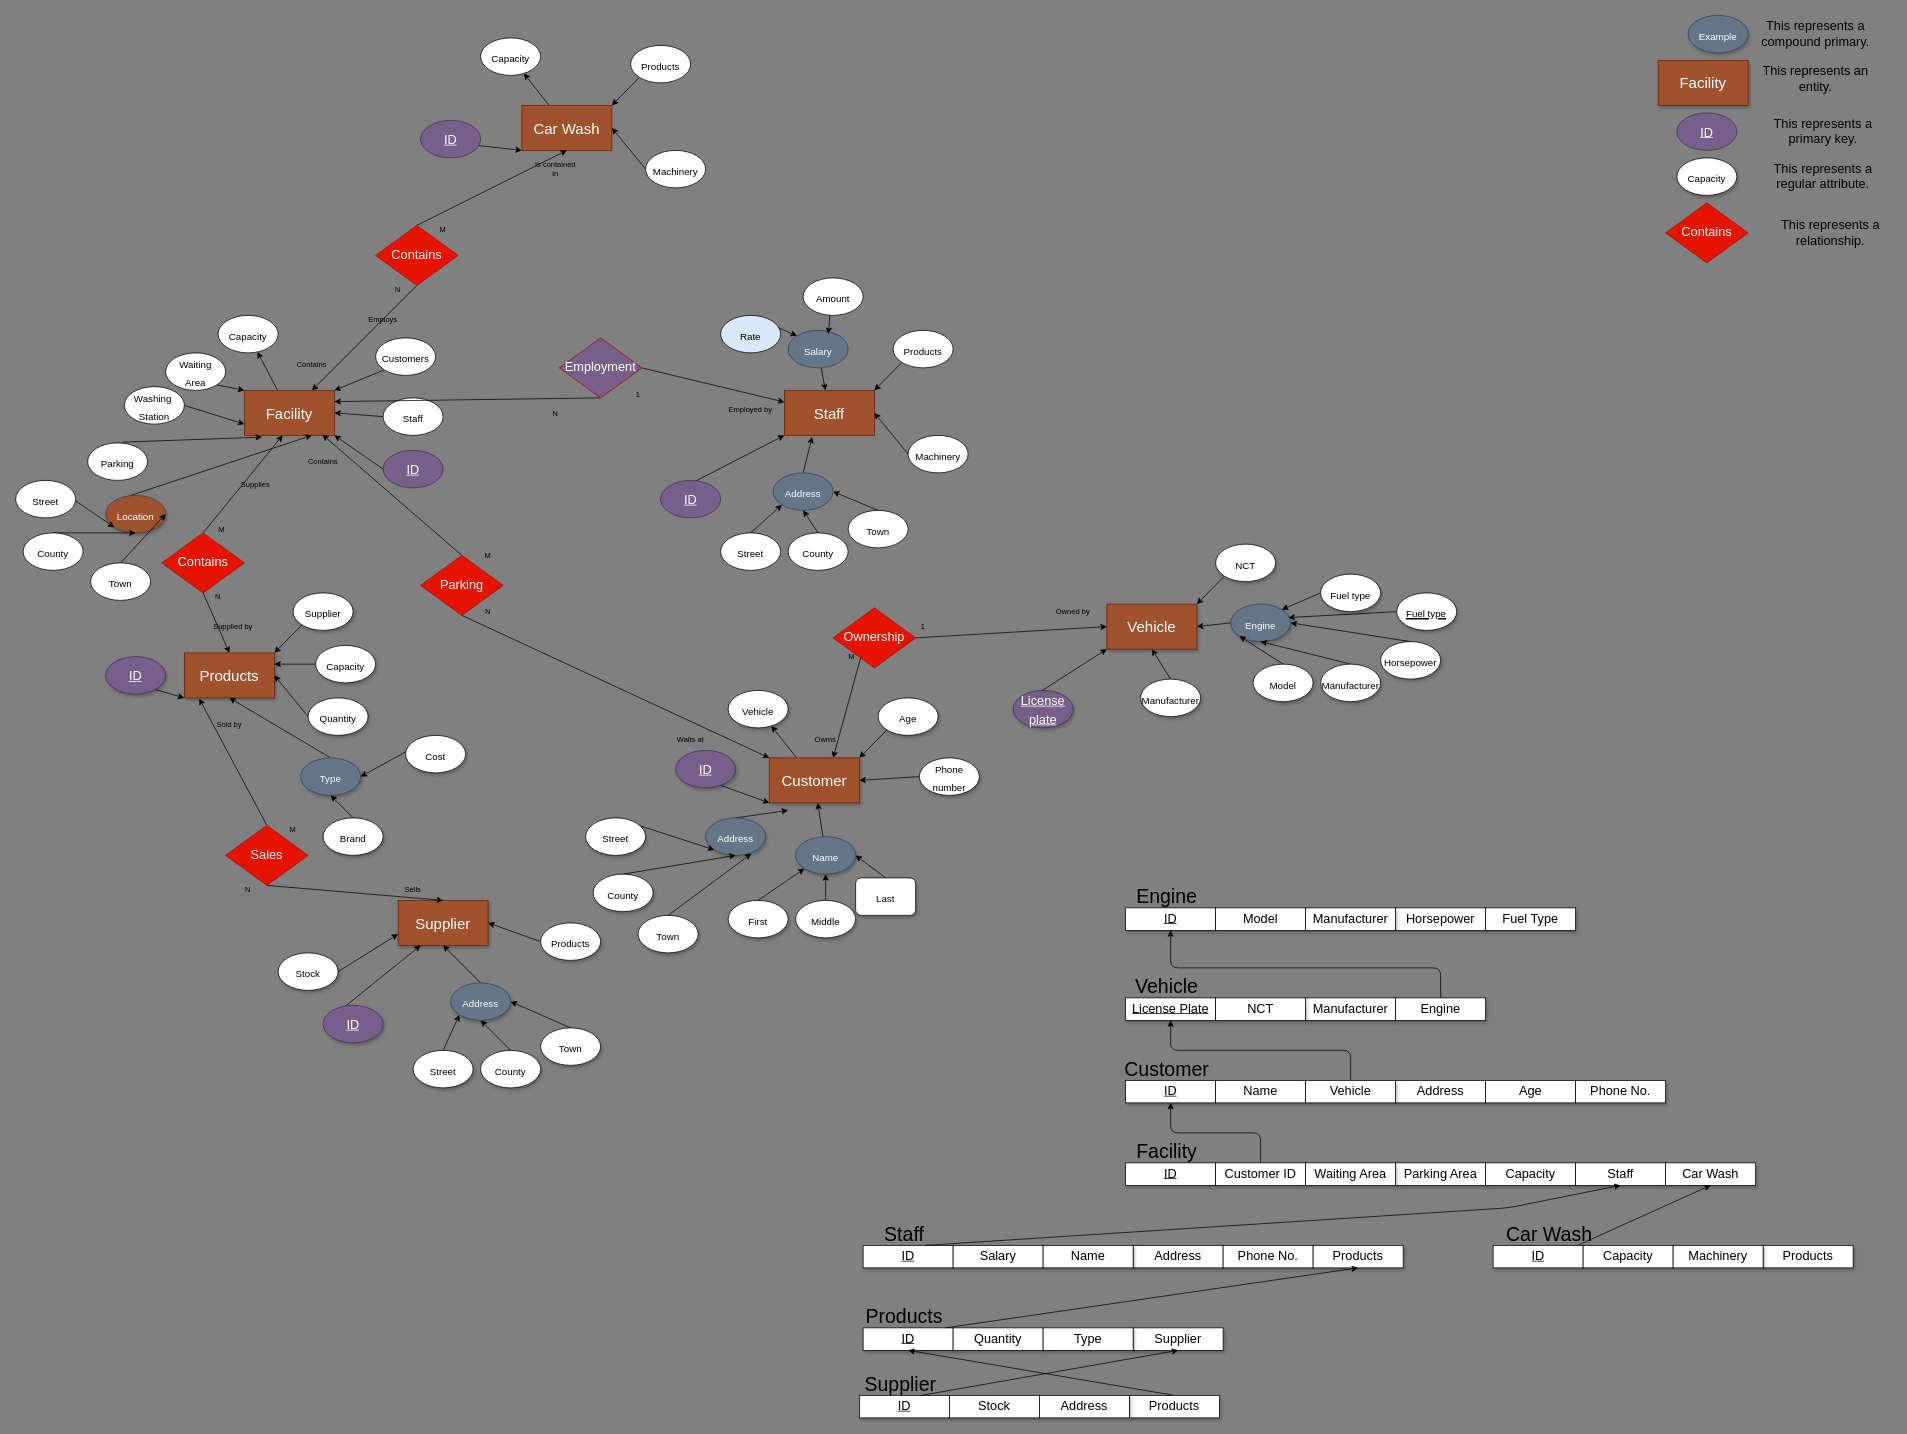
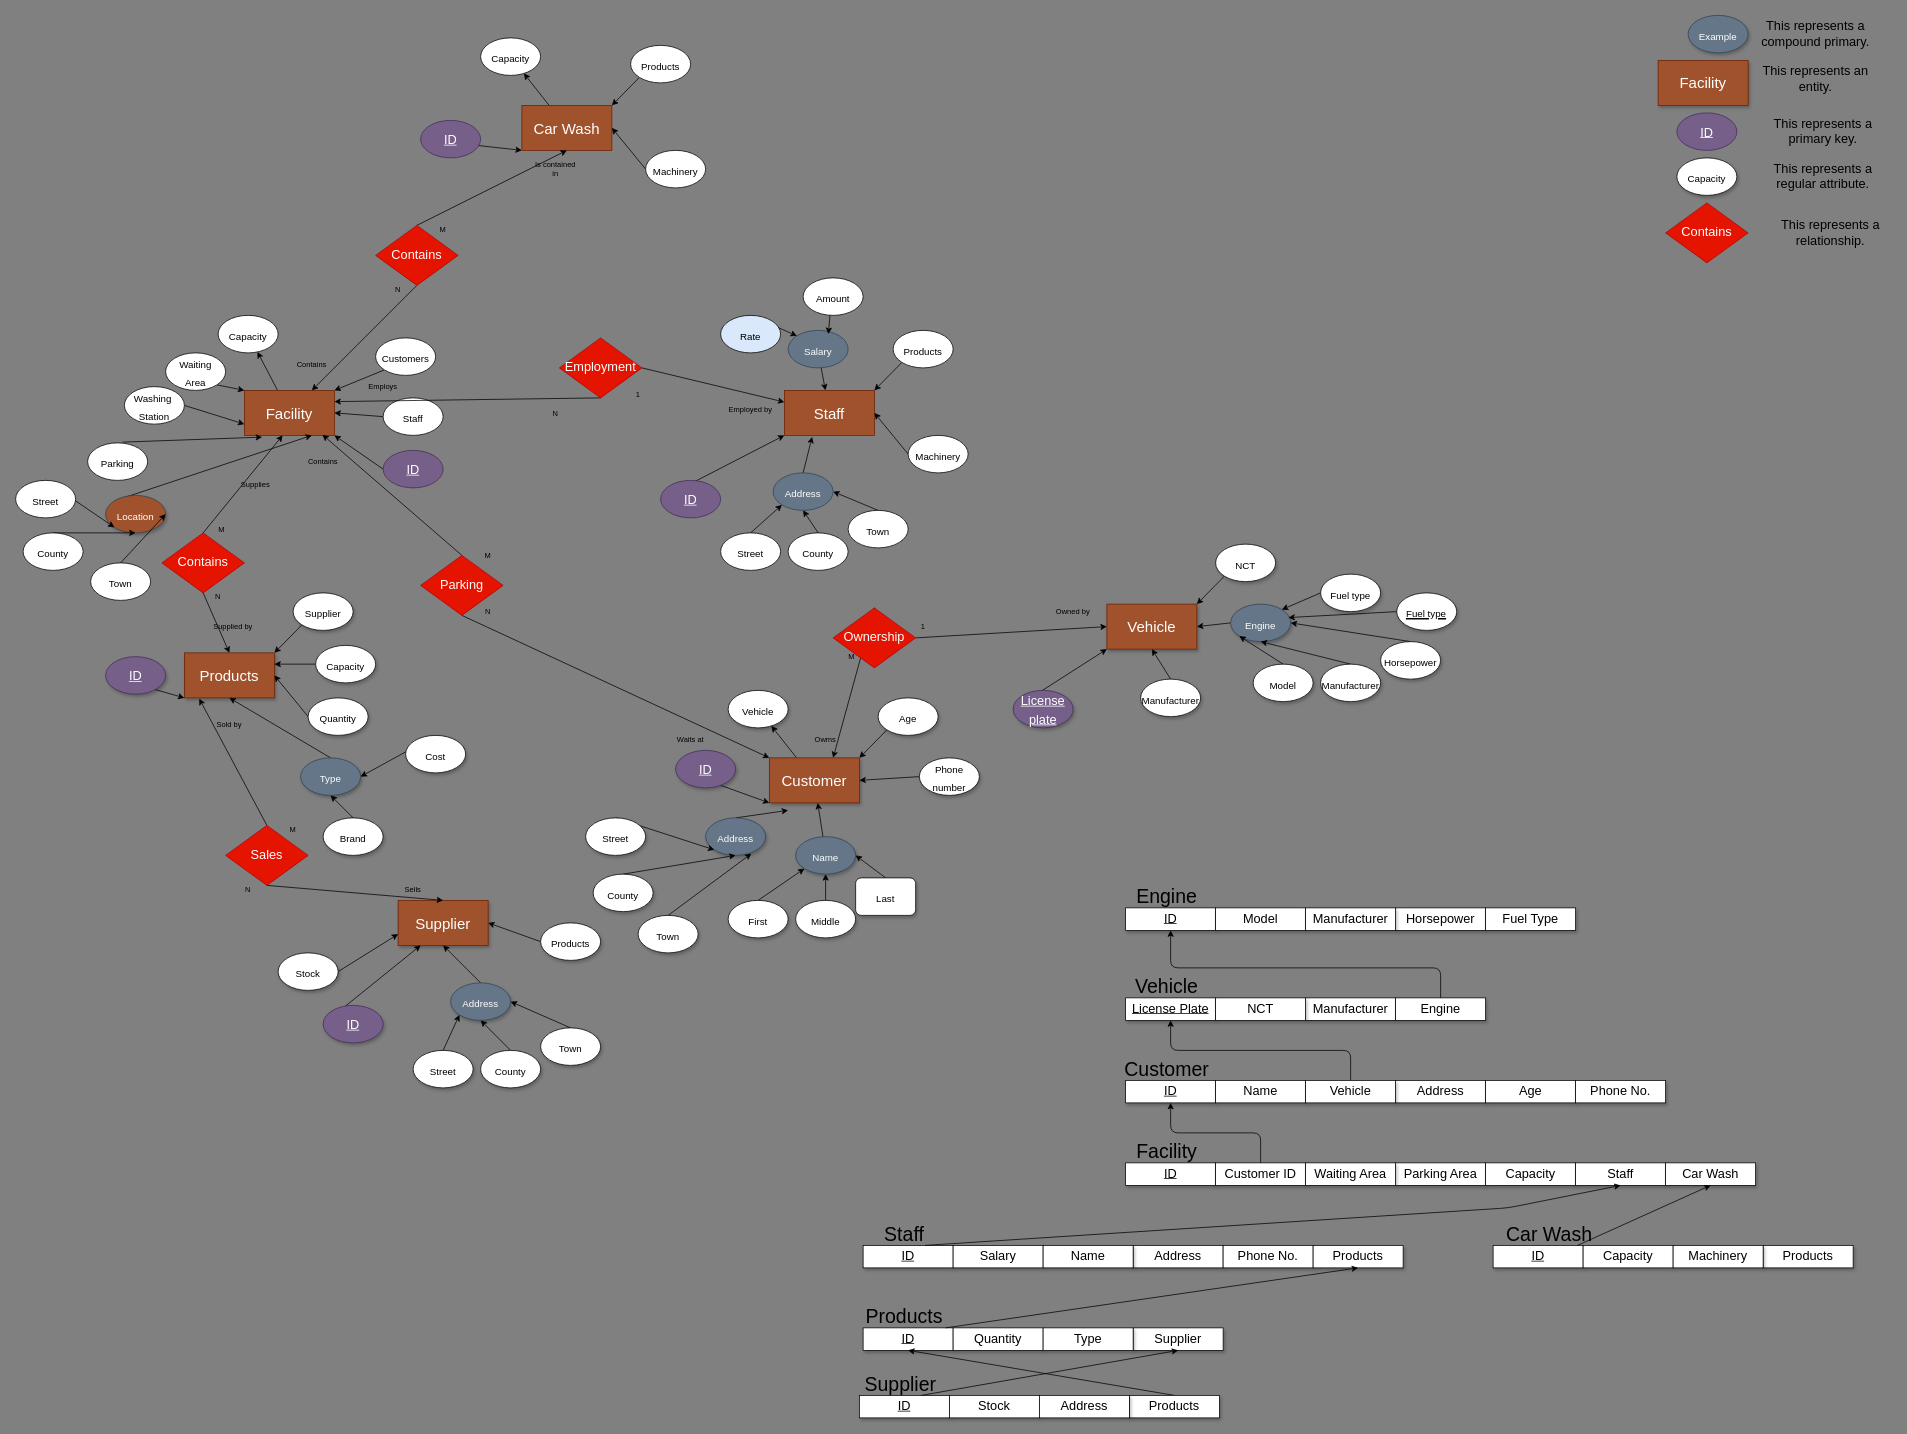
(383, 319) -> (383, 387)
(600, 368) -> (600, 368)
